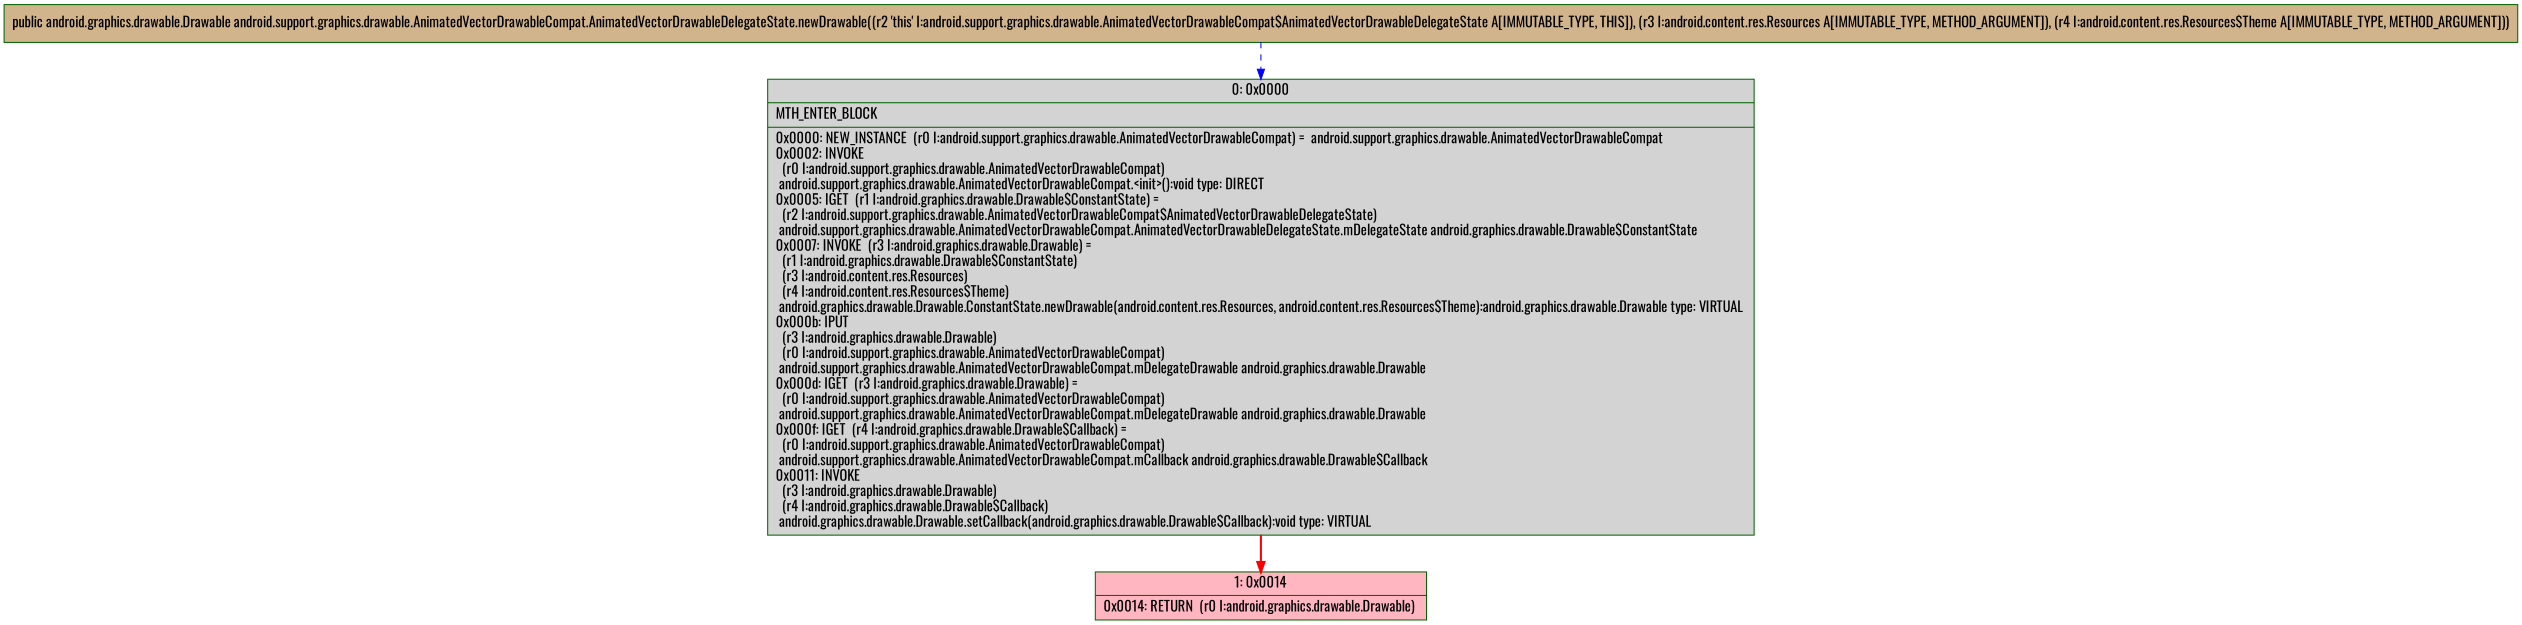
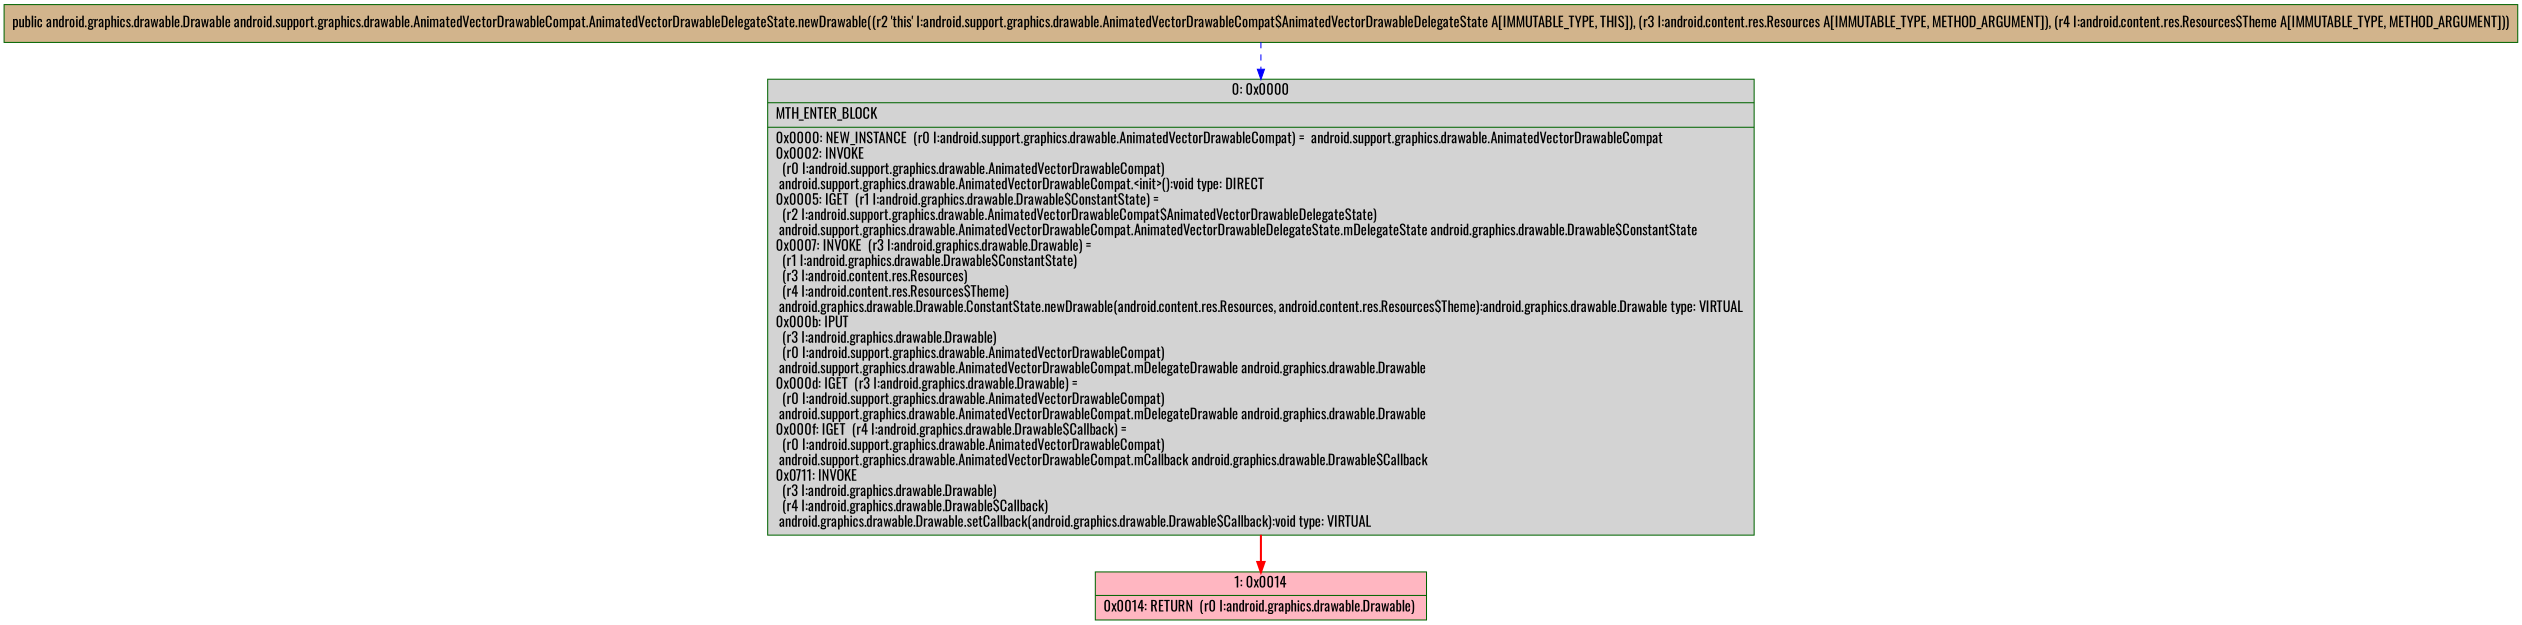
(821, 476) -> (820, 476)
